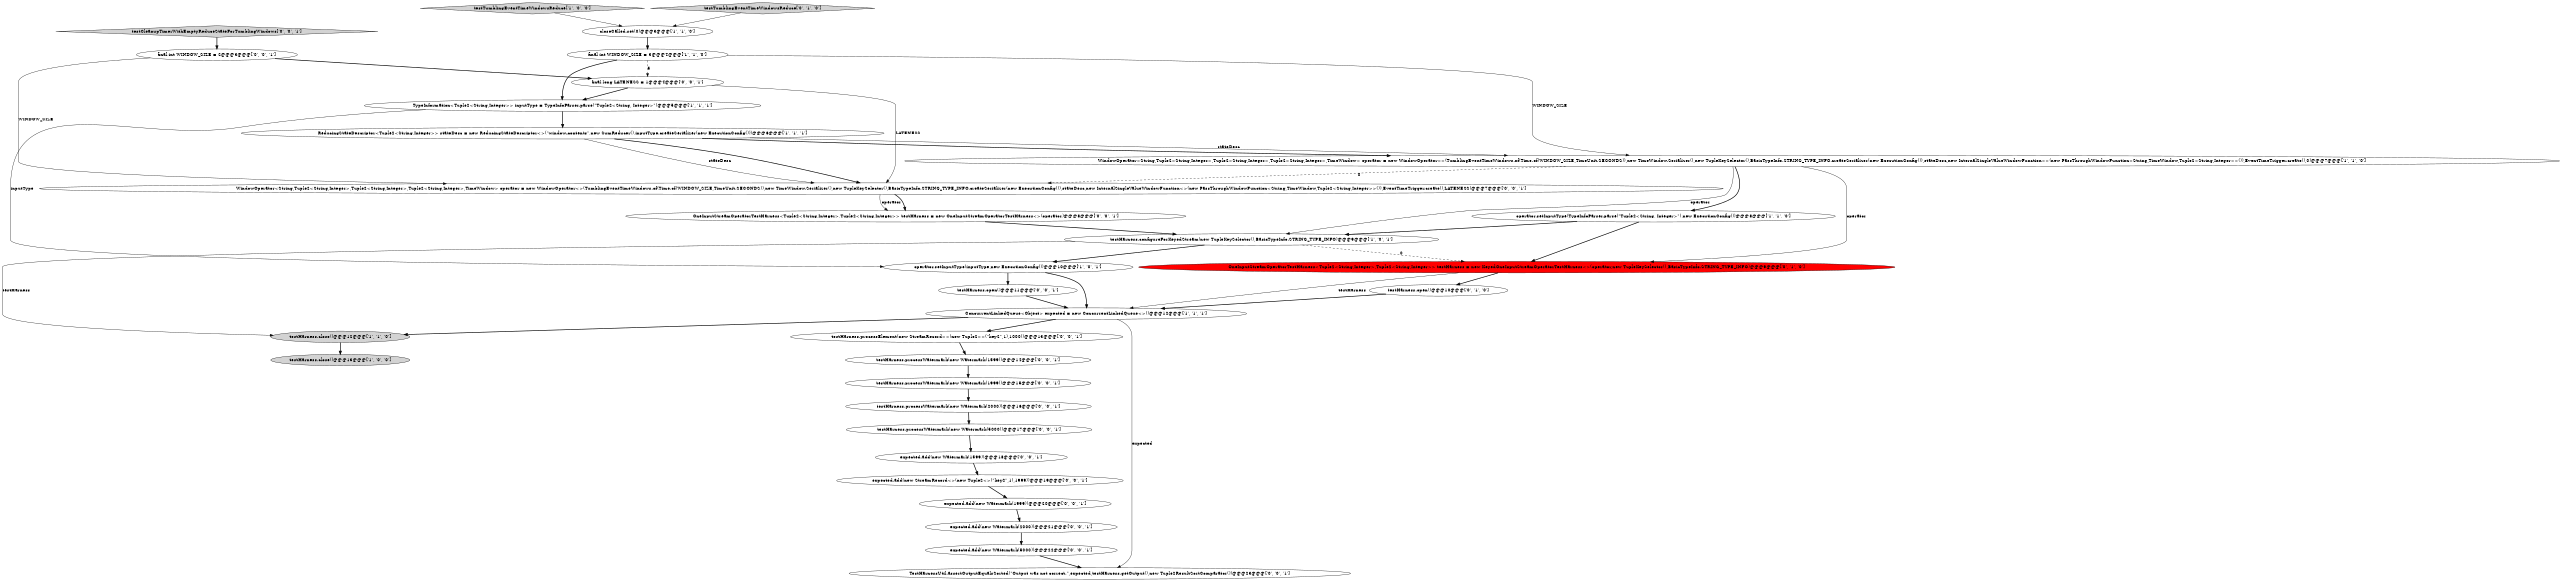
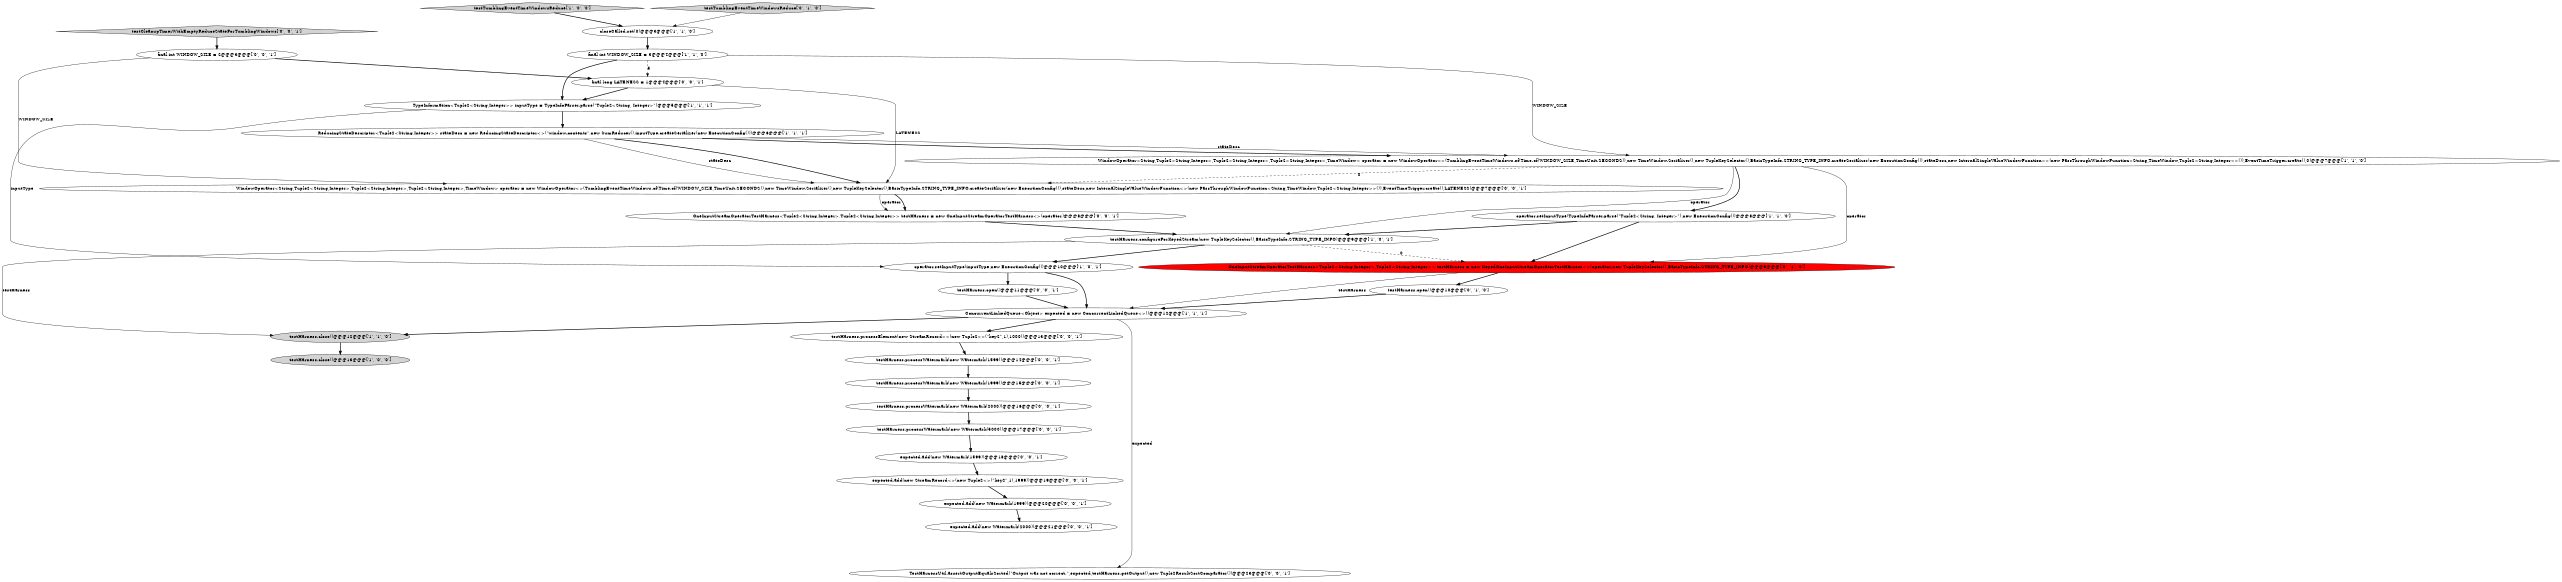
(587, 19) -> (587, 19)
(1021, 550) -> none
